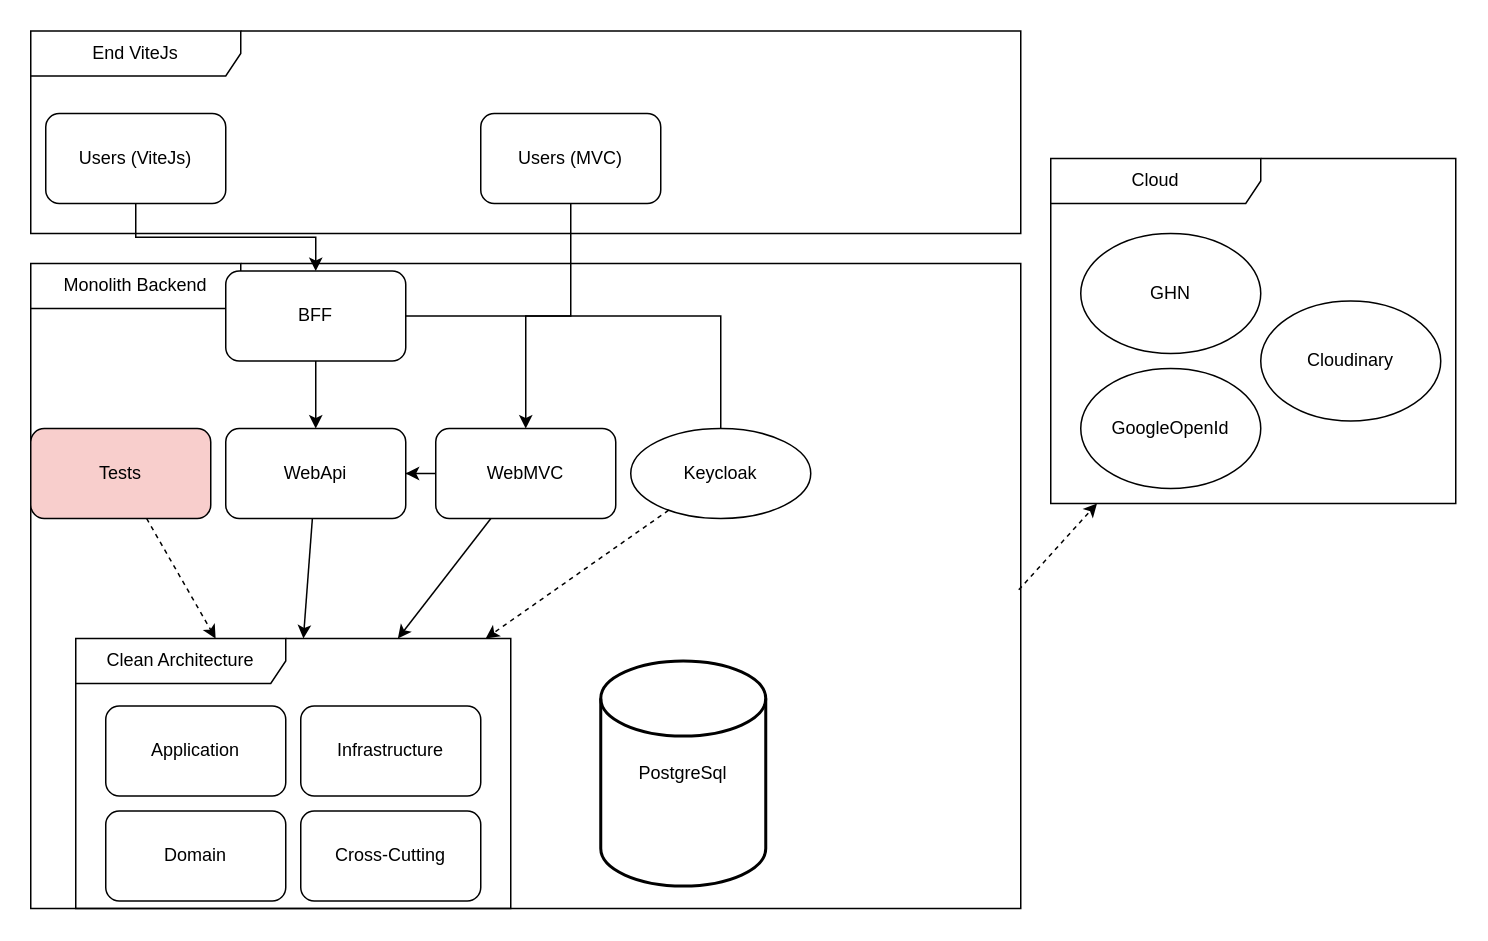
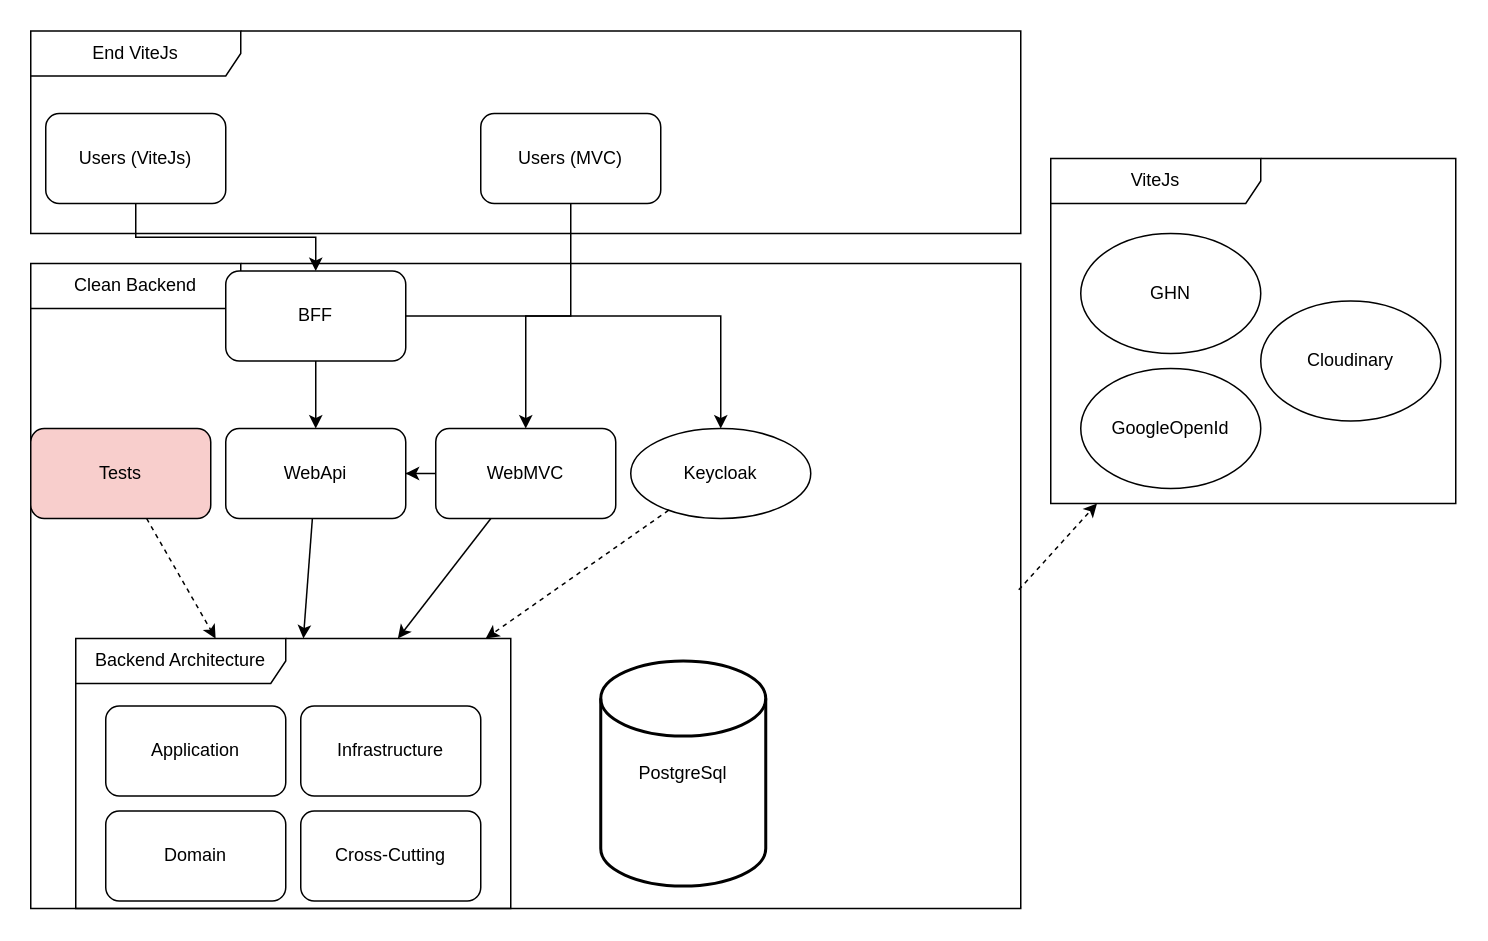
(1156, 181) -> (1156, 181)
(136, 286) -> (136, 286)
(721, 421) -> (721, 417)
(181, 661) -> (181, 661)
